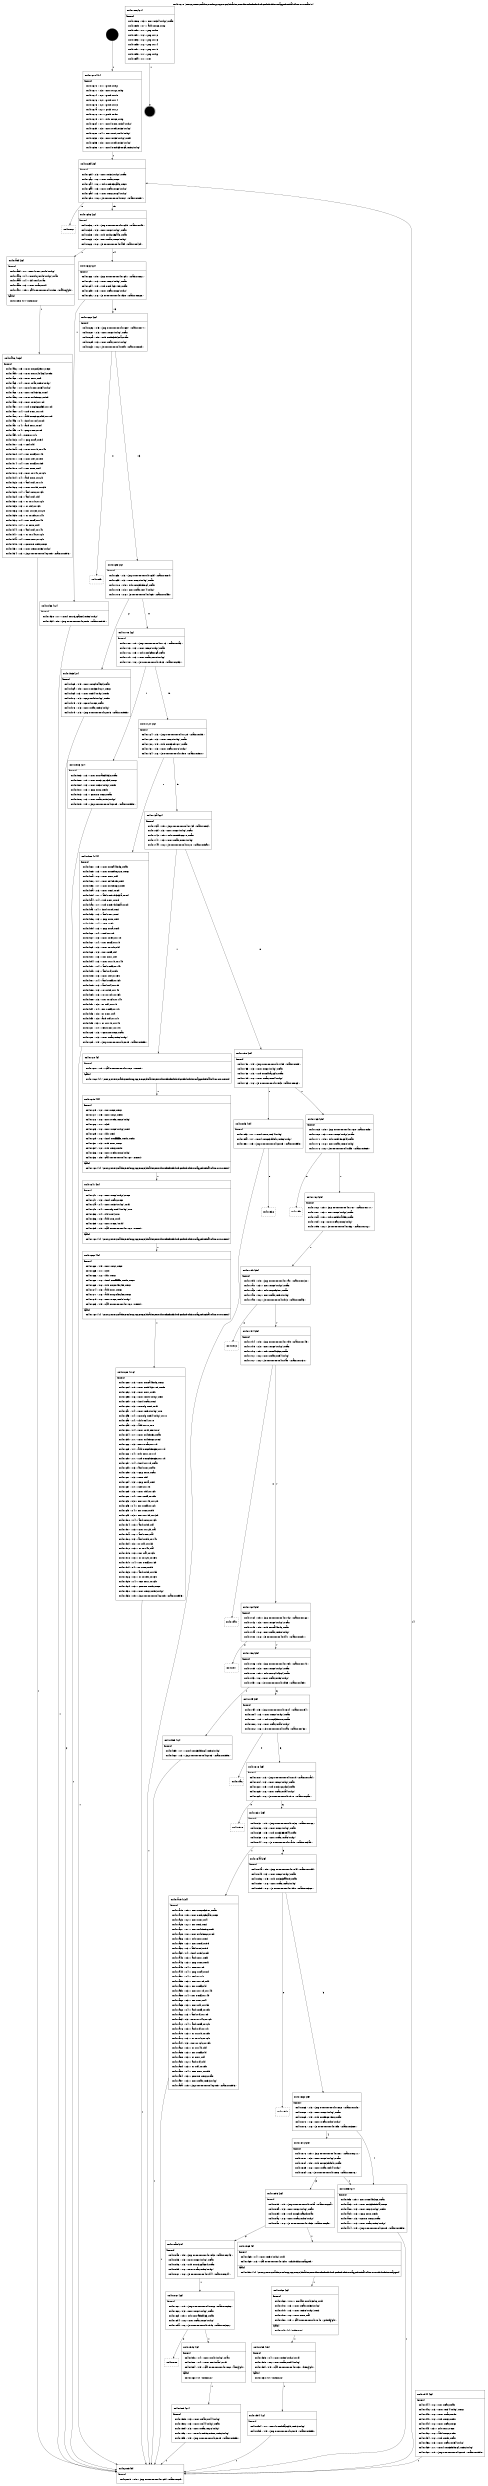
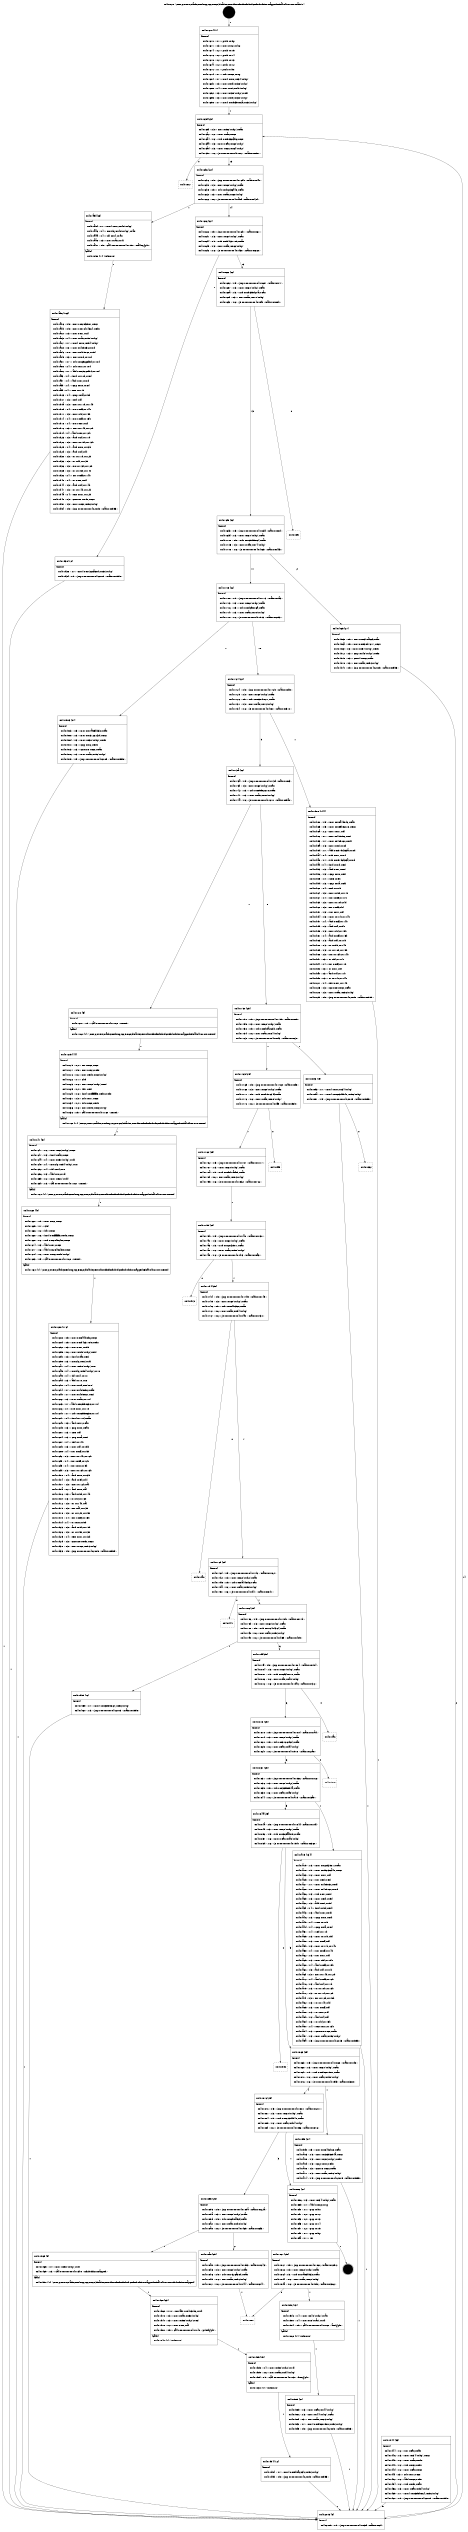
(347, 2180) -> (285, 2158)
(200, 2284) -> (243, 2302)
(418, 2461) -> (383, 2507)
